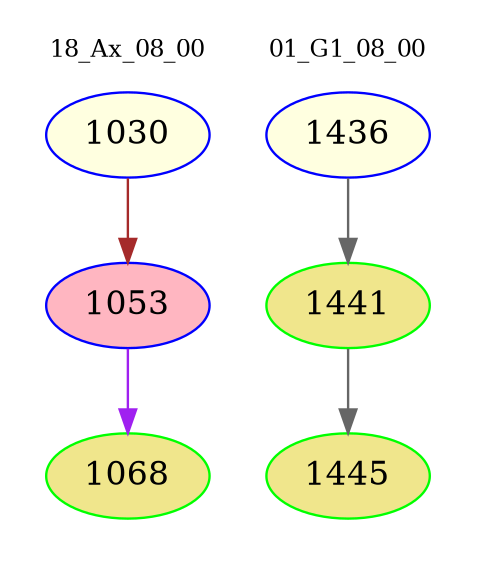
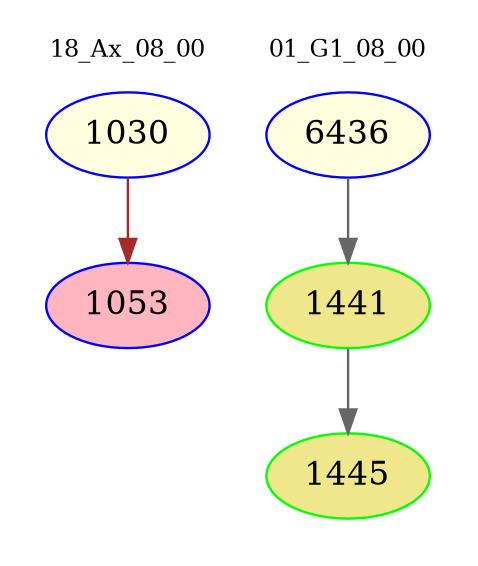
(348, 135) -> (348, 135)
(128, 476) -> none
